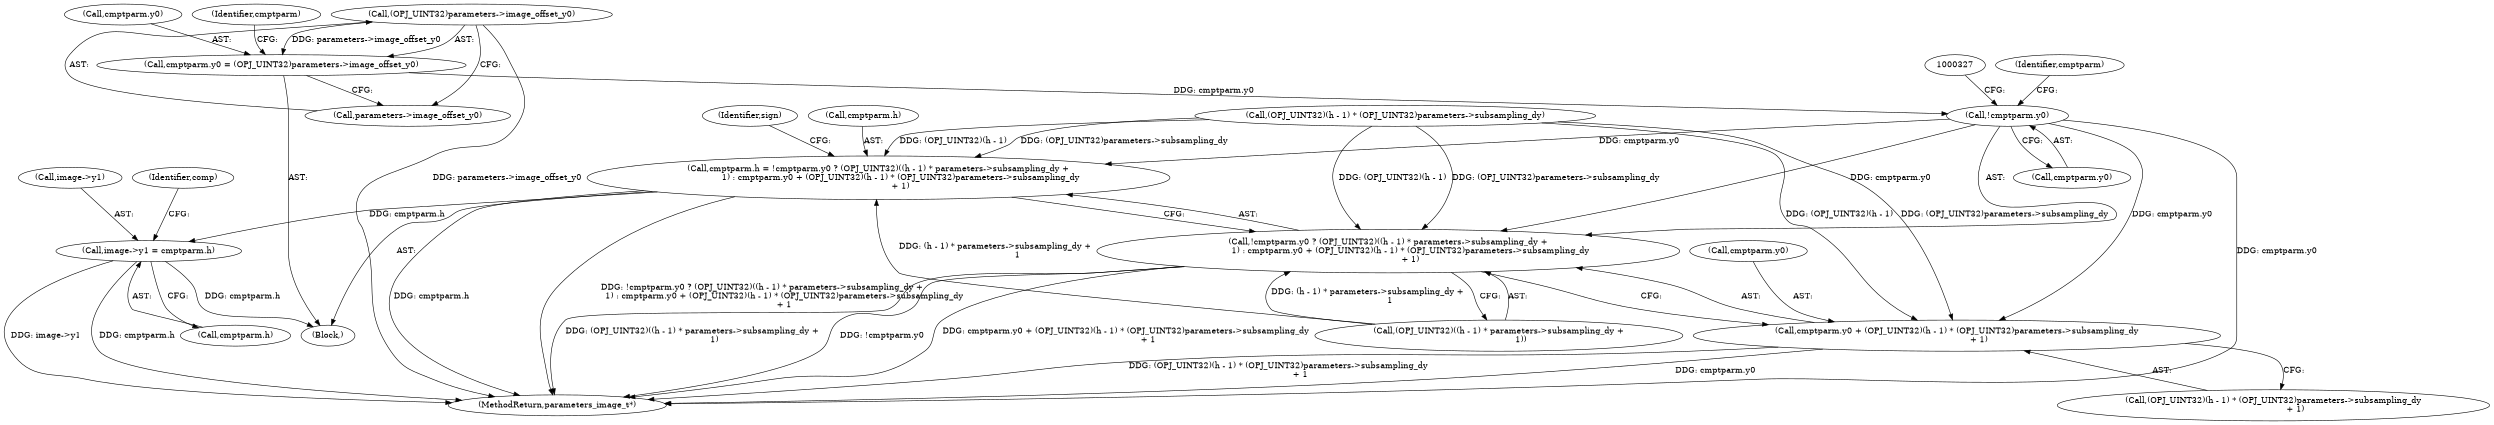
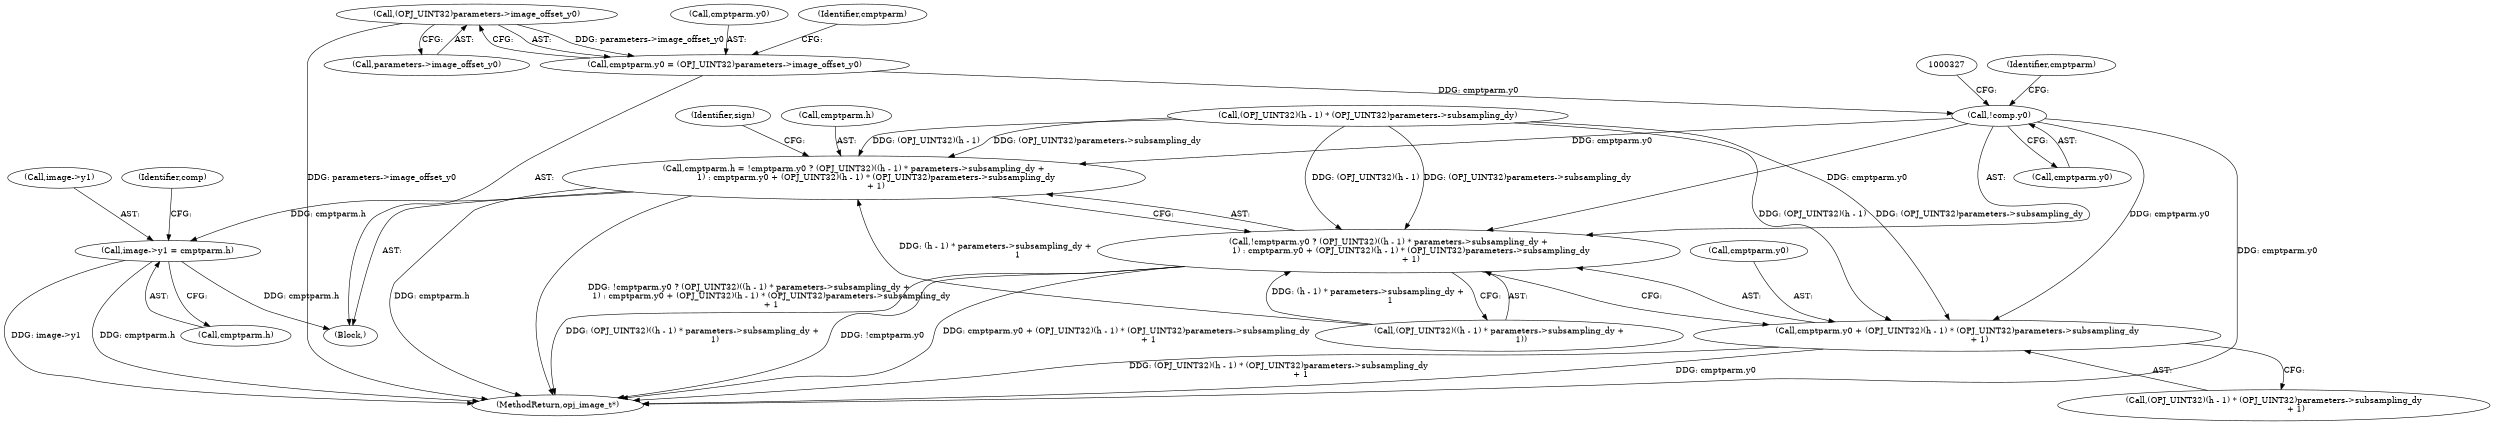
(342, 89) -> (532, 53)
(2007, 116) -> (1999, 116)
(557, 405) -> (558, 405)
